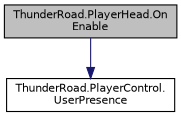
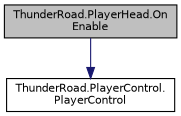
(91, 95) -> (91, 95)
